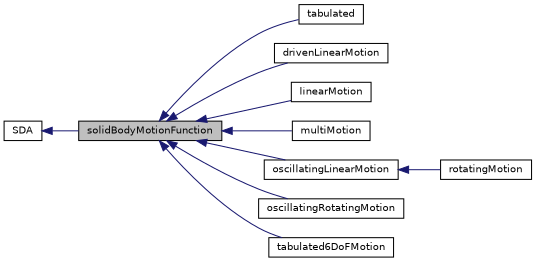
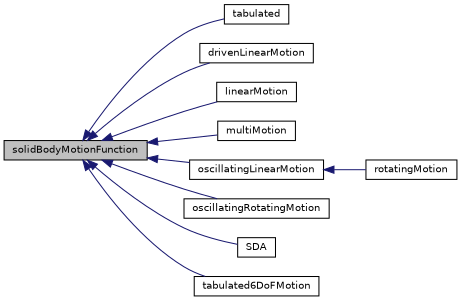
(65, 131) -> (161, 216)
